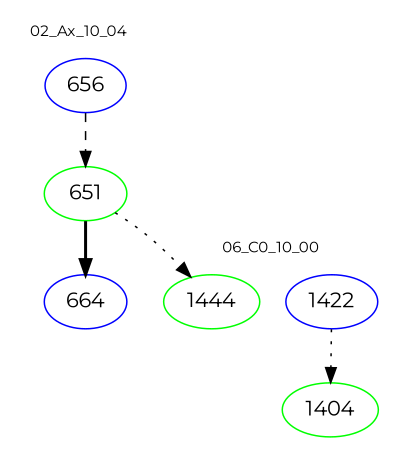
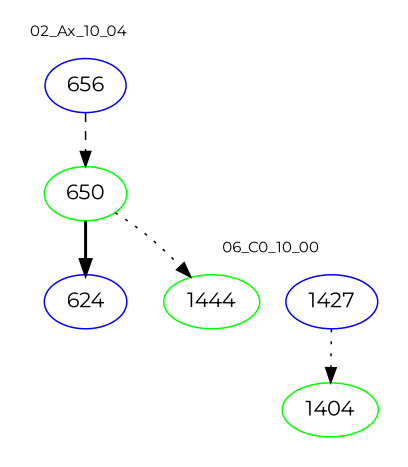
(86, 194) -> (86, 194)
(86, 302) -> (86, 302)
(332, 302) -> (332, 302)
